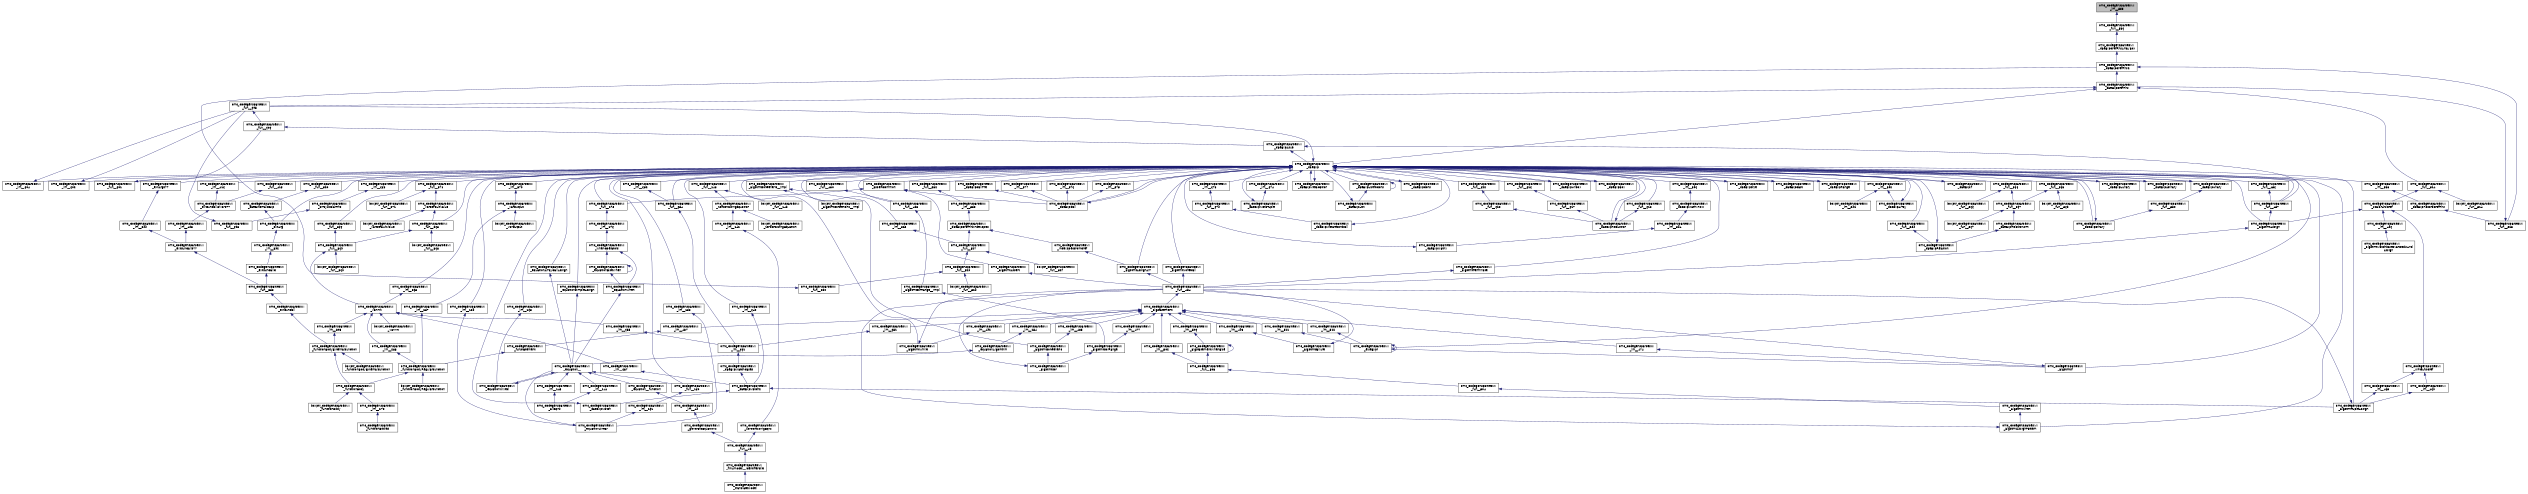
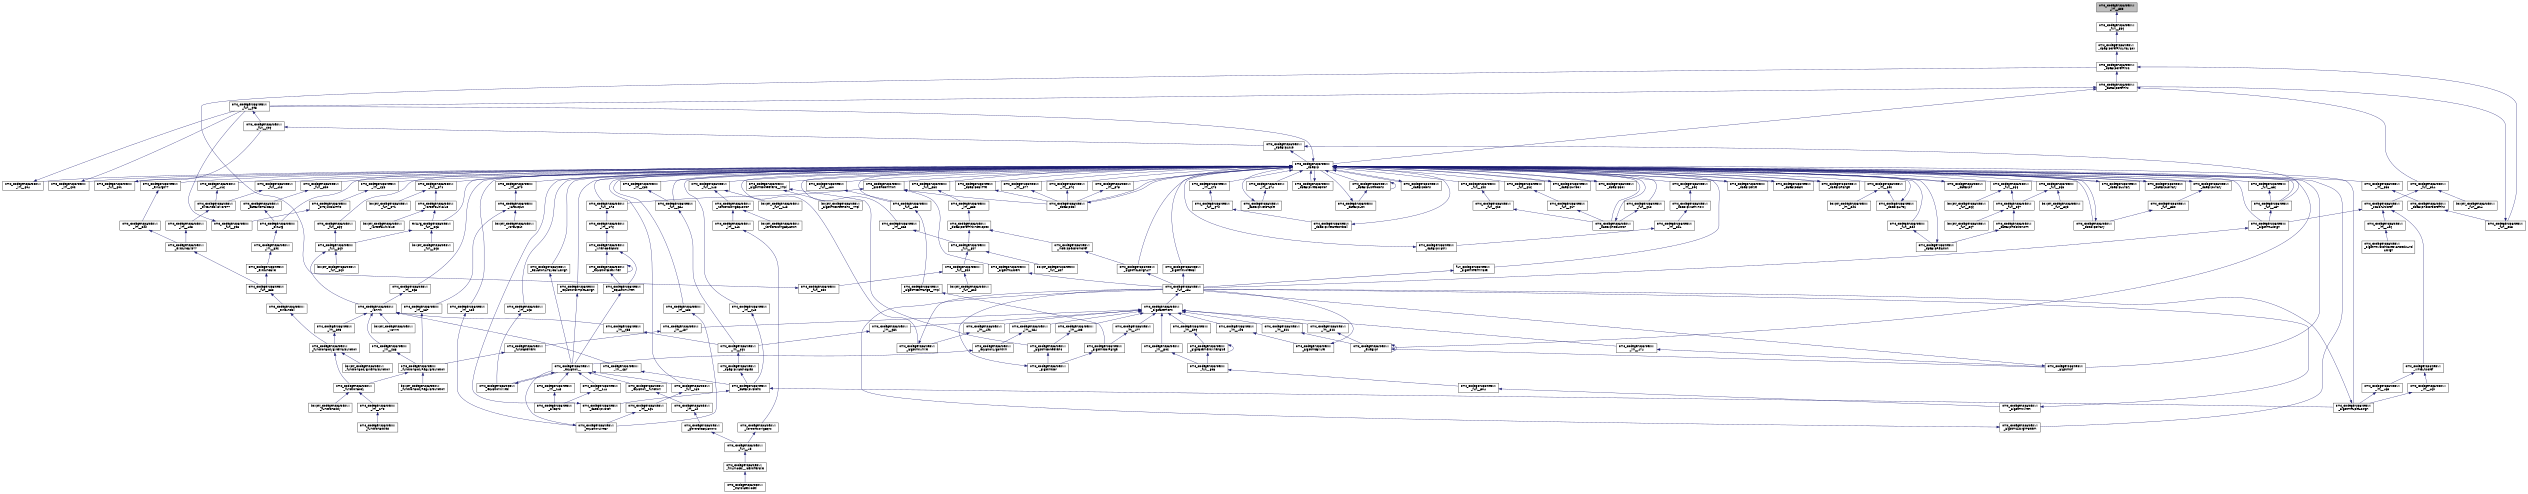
(431, 226) -> (431, 226)
(1474, 269) -> (1474, 269)
(2020, 419) -> (1913, 301)
